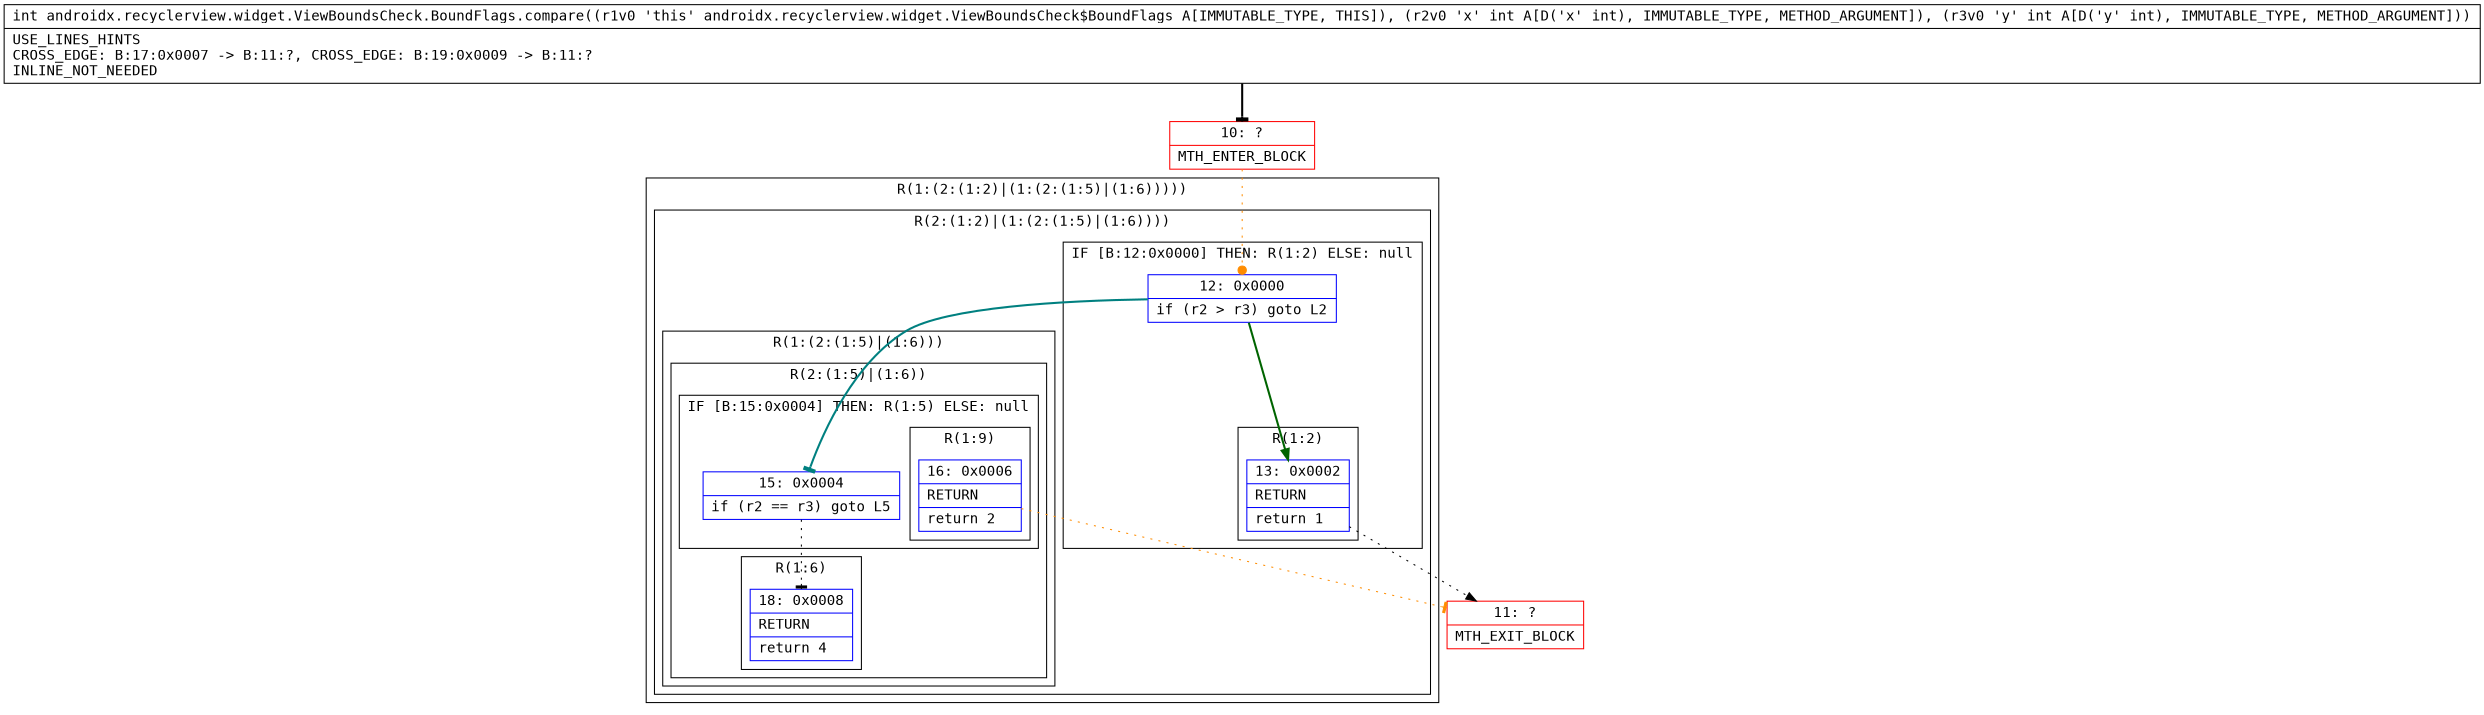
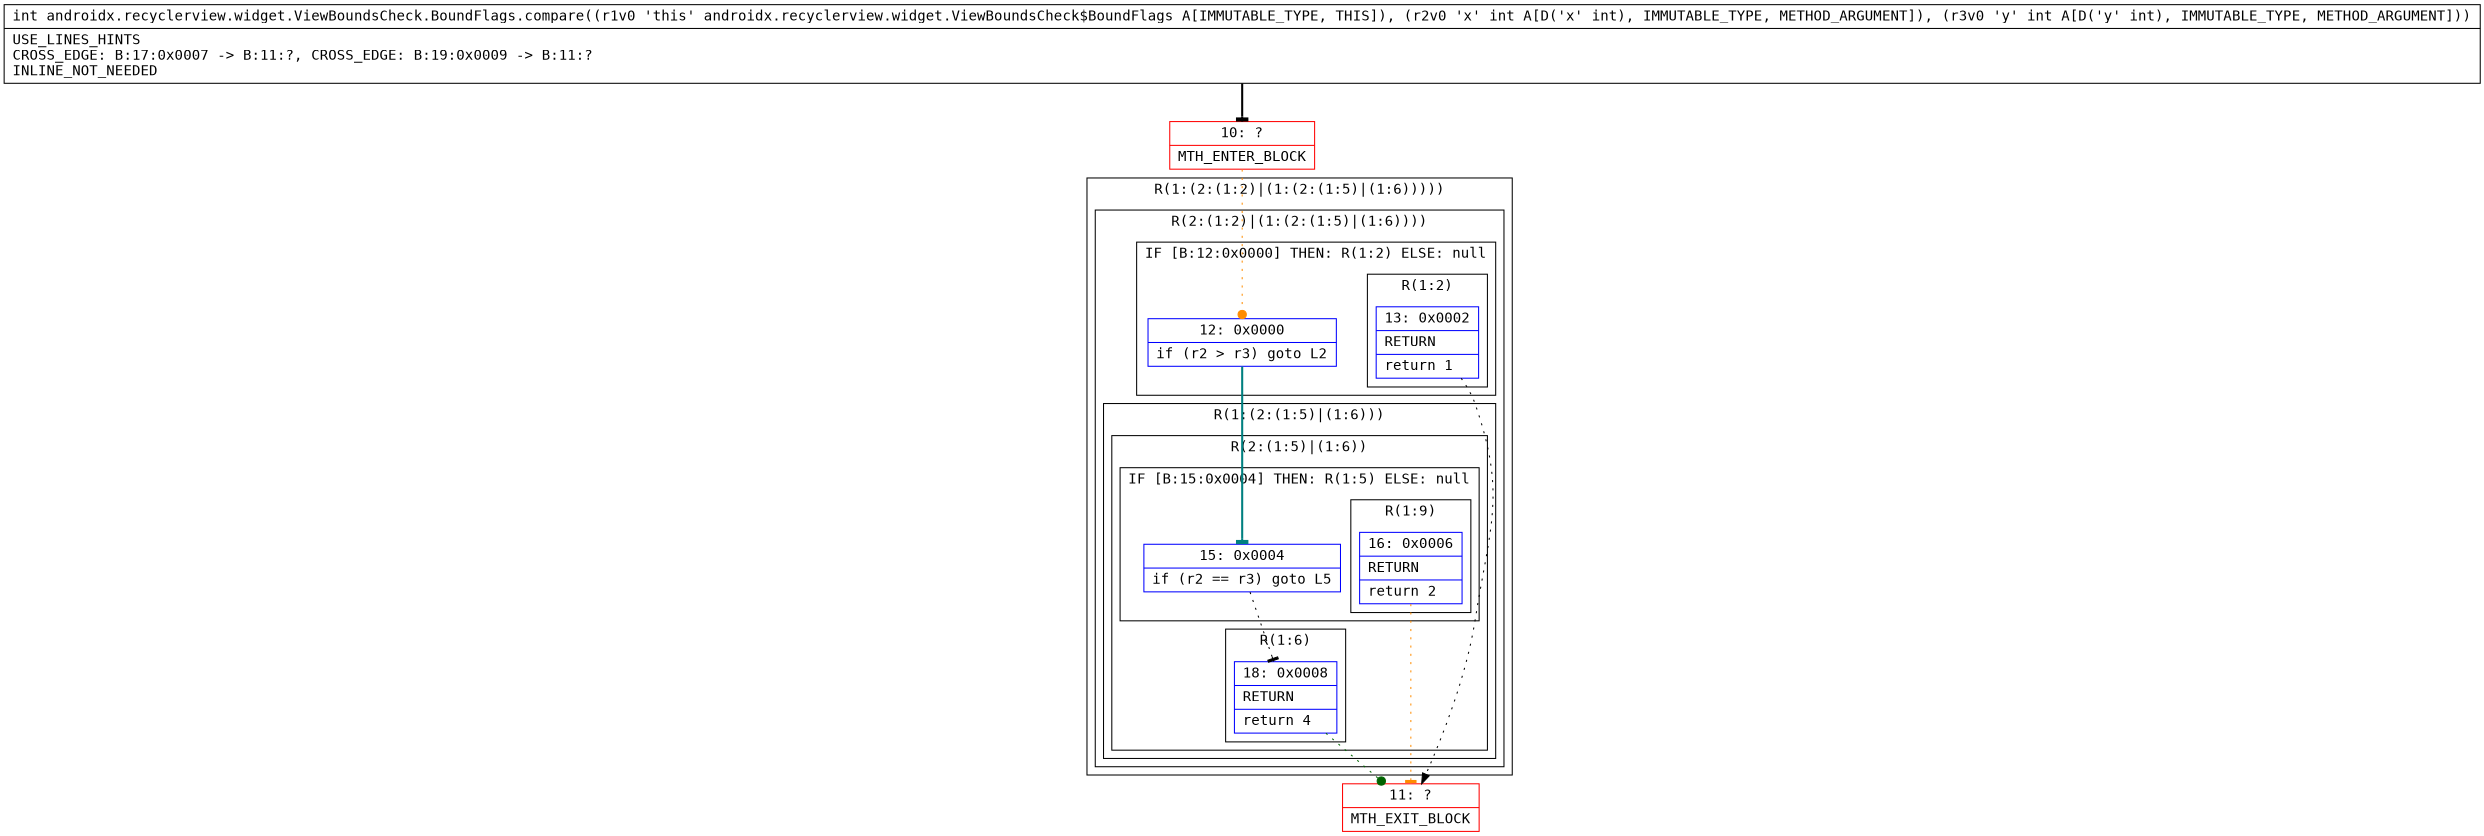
(1267, 386) -> none
none -> (1352, 756)
